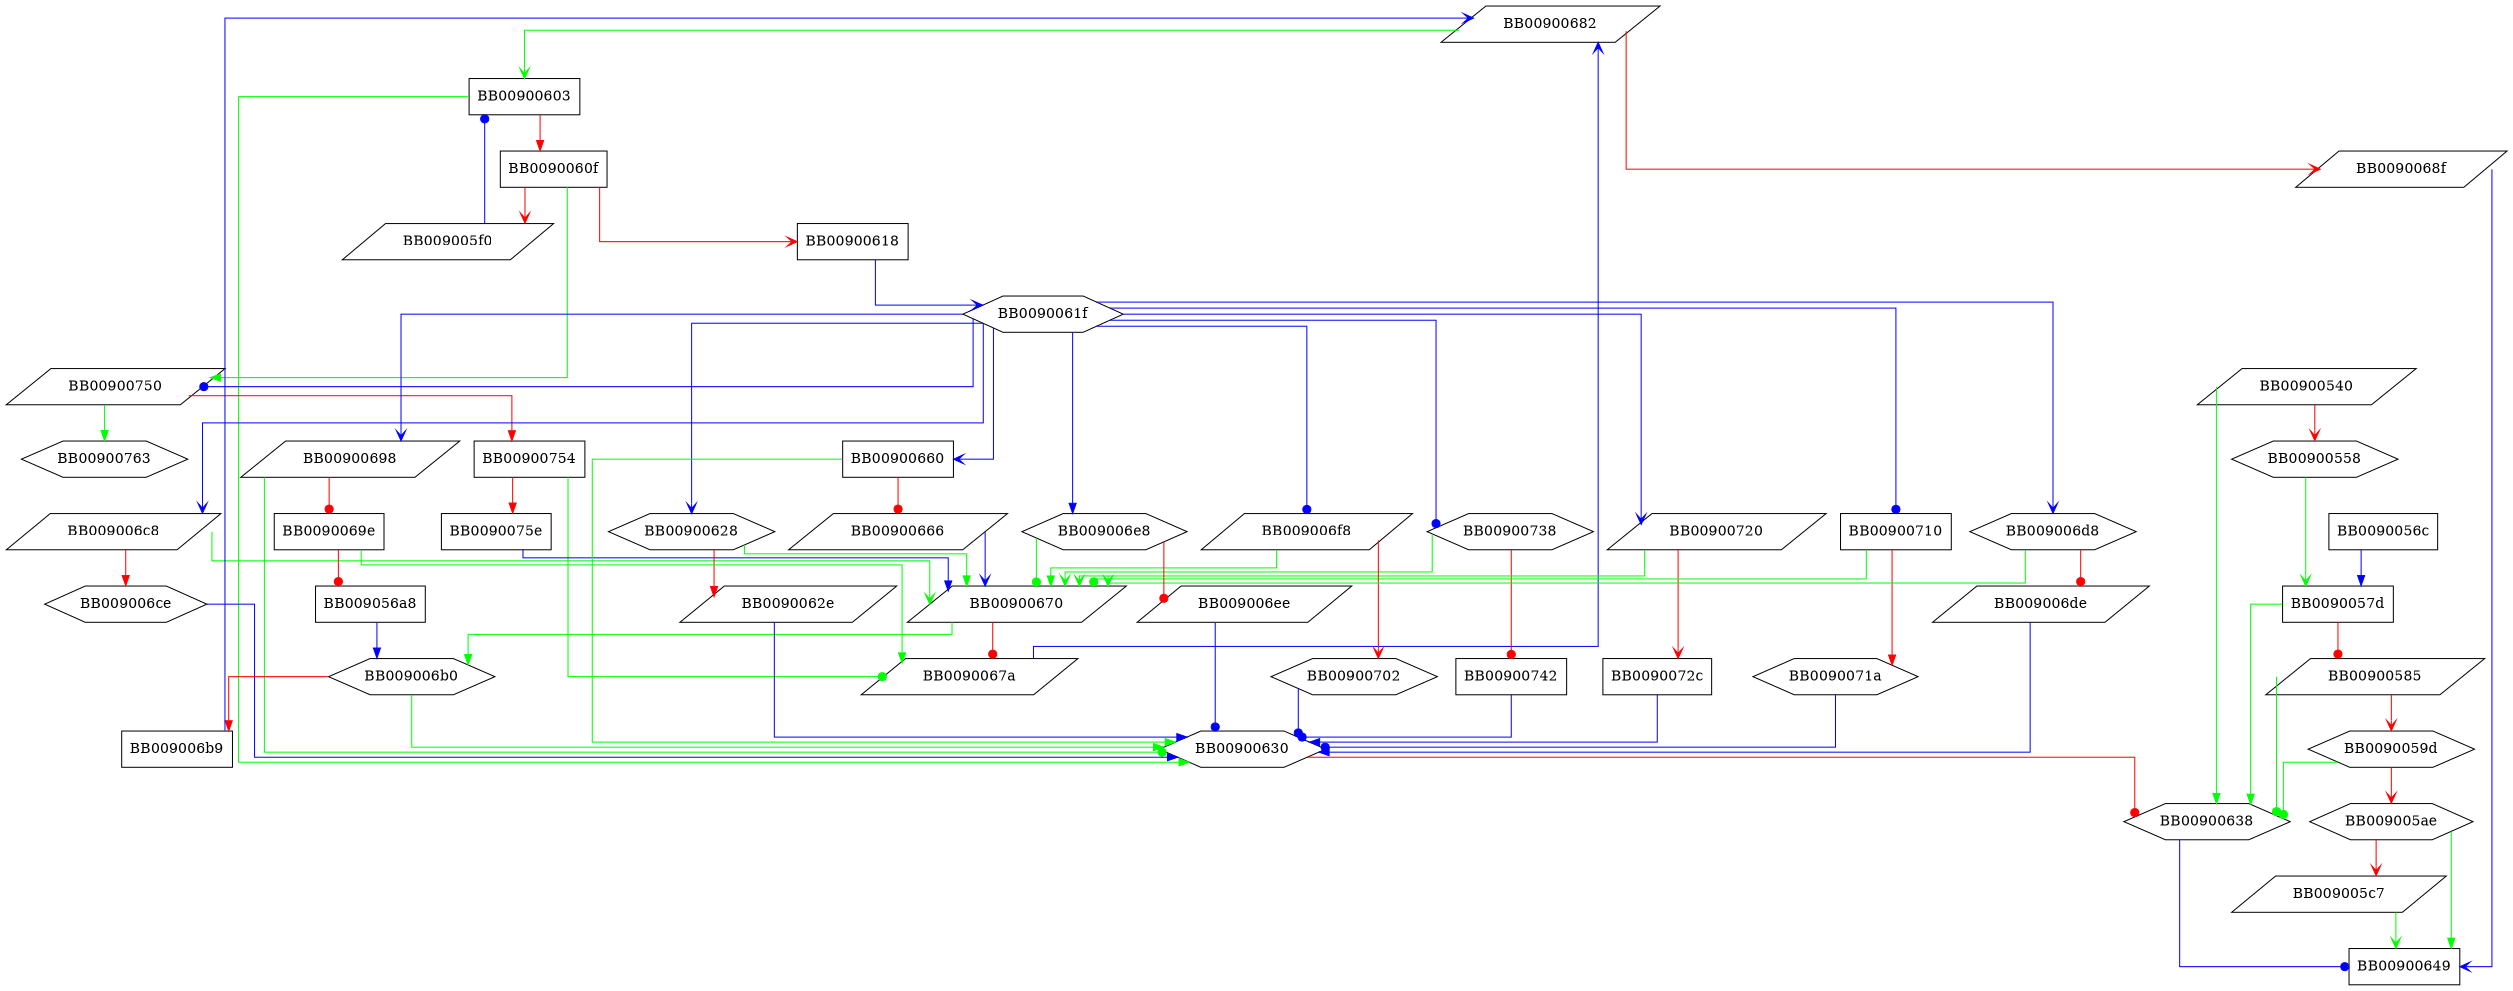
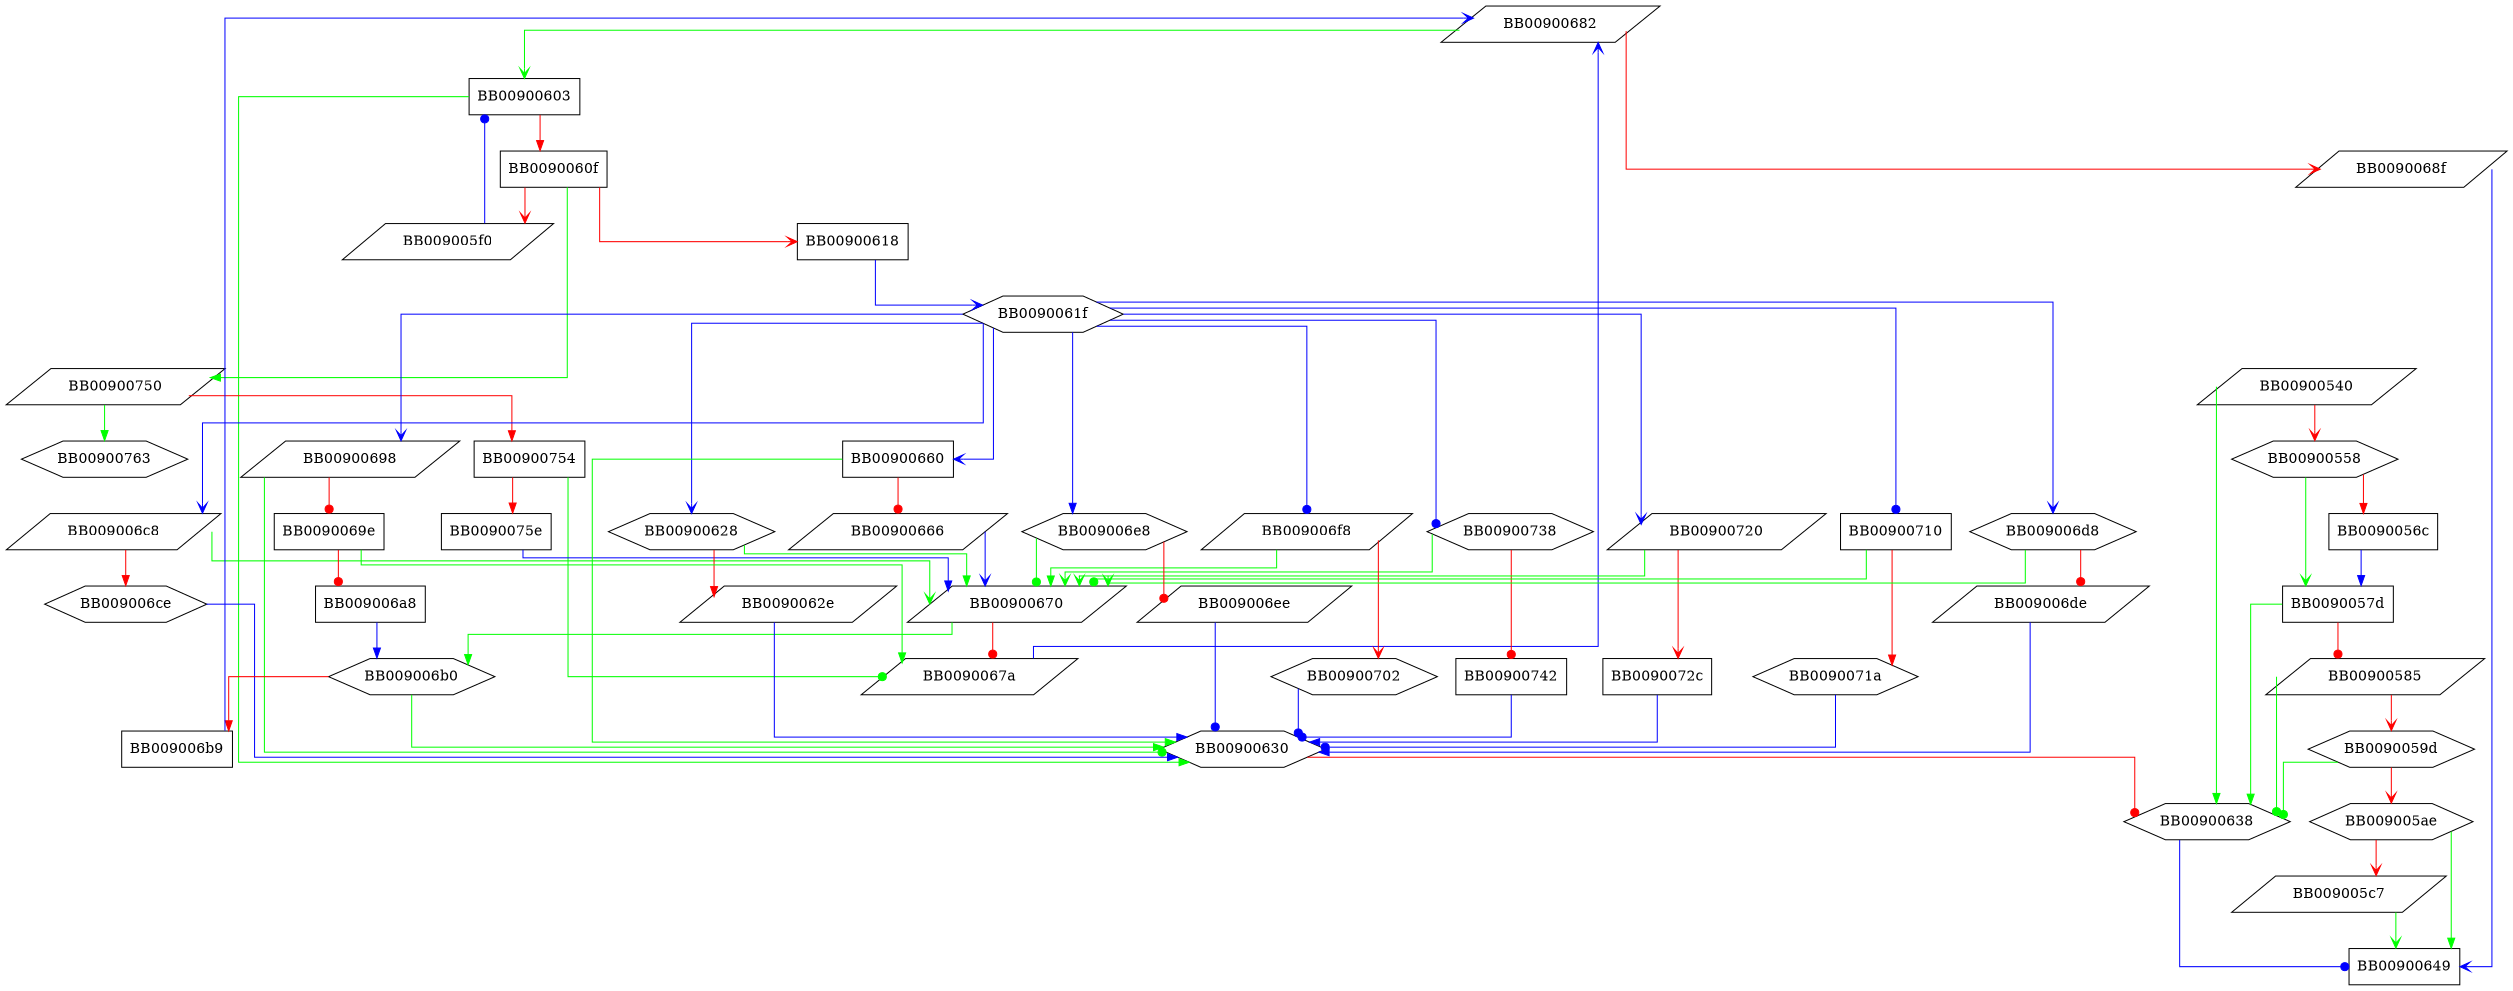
(624, 387) -> none
none -> (2363, 489)
(370, 604) -> (370, 604)
